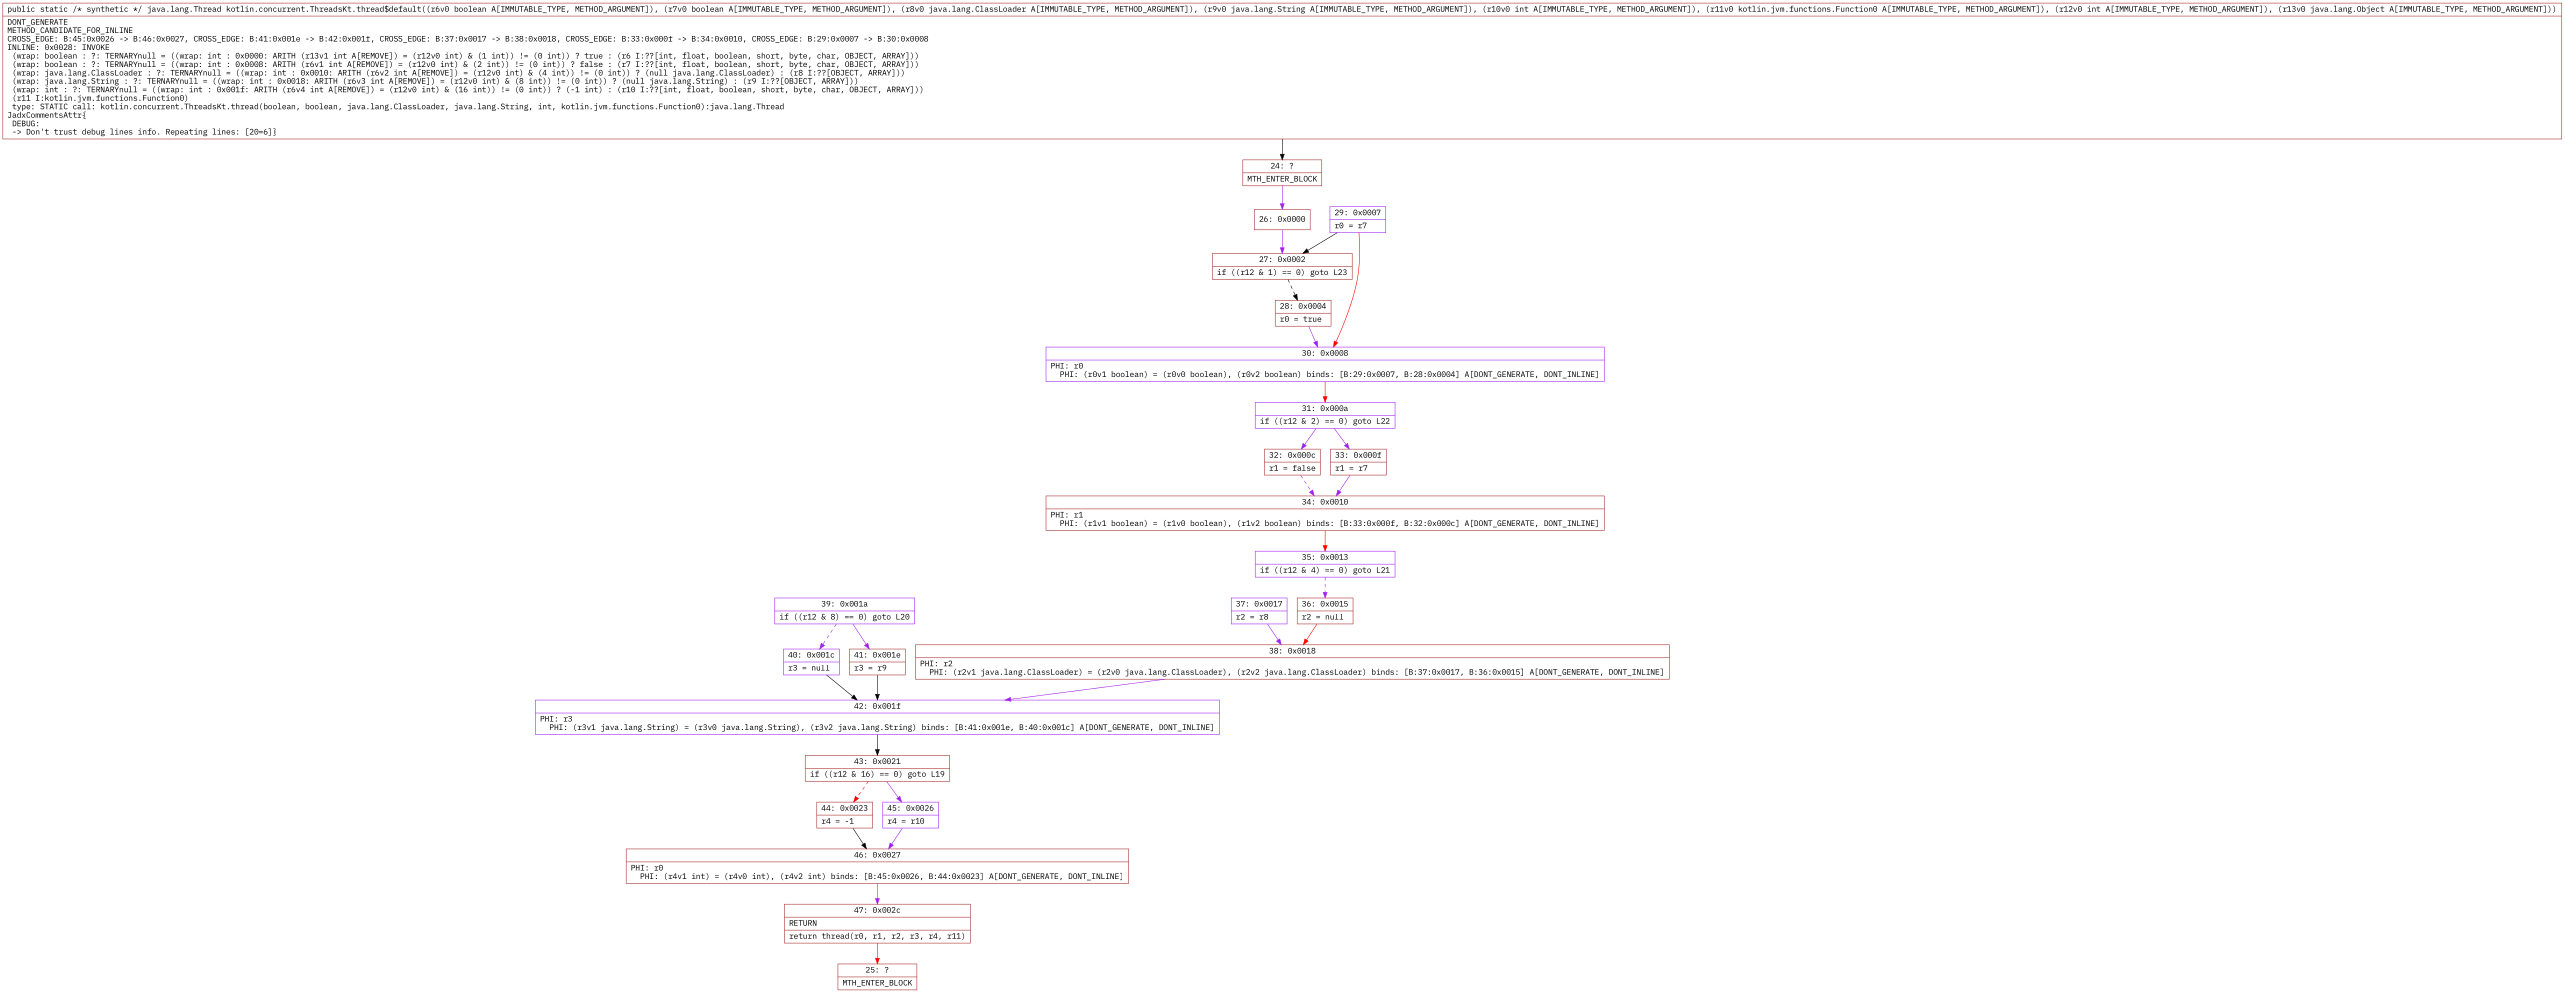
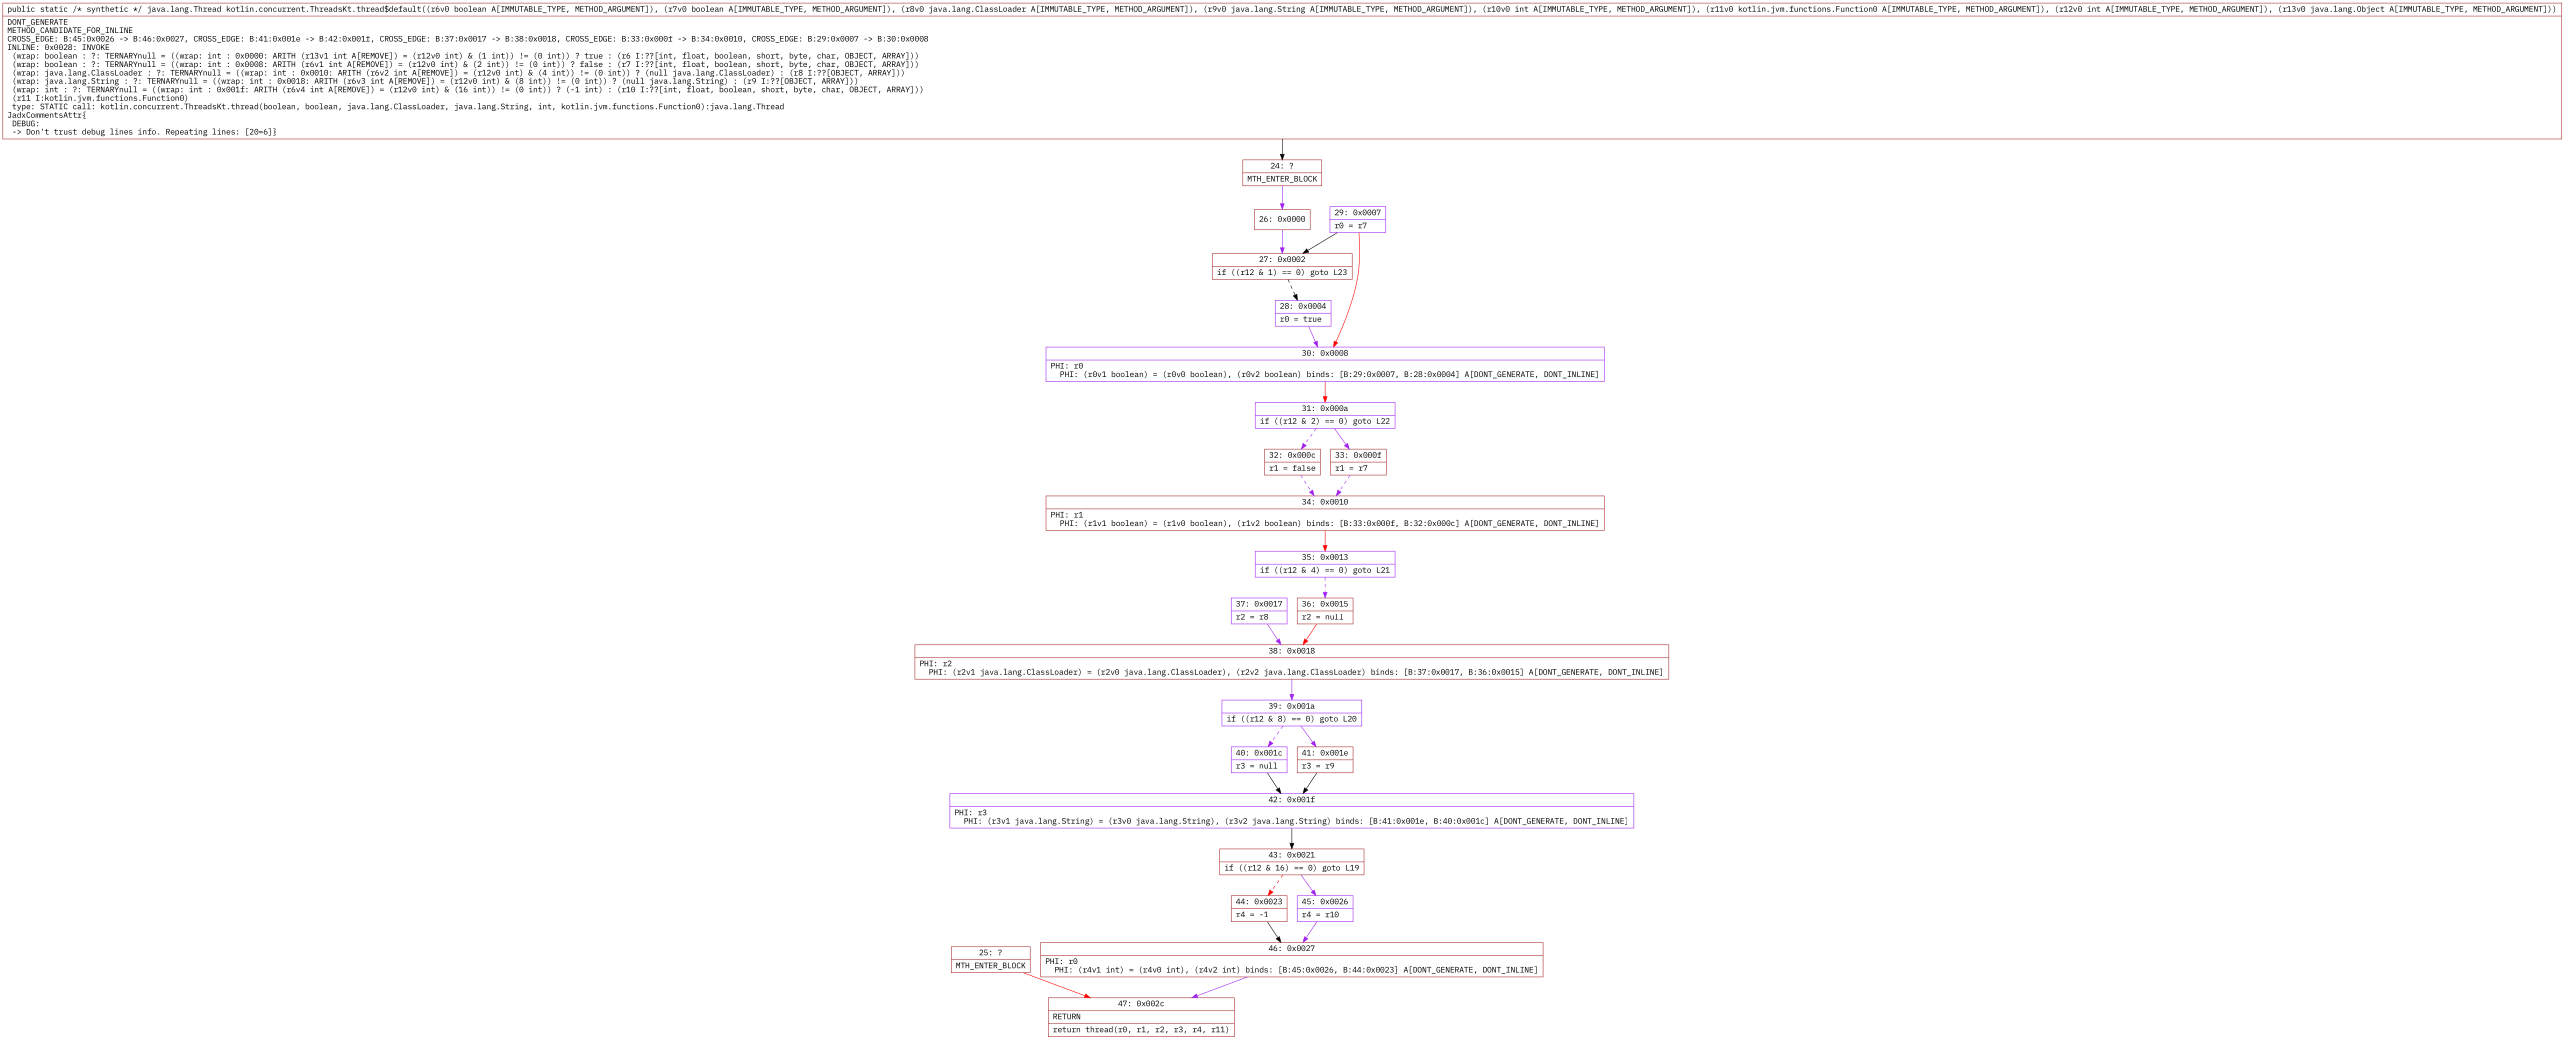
(1303, 313) -> (1303, 313)
(1310, 436) -> (1310, 436)
(1345, 483) -> (1345, 483)
(1088, 689) -> (1292, 687)
(877, 951) -> (1054, 984)
